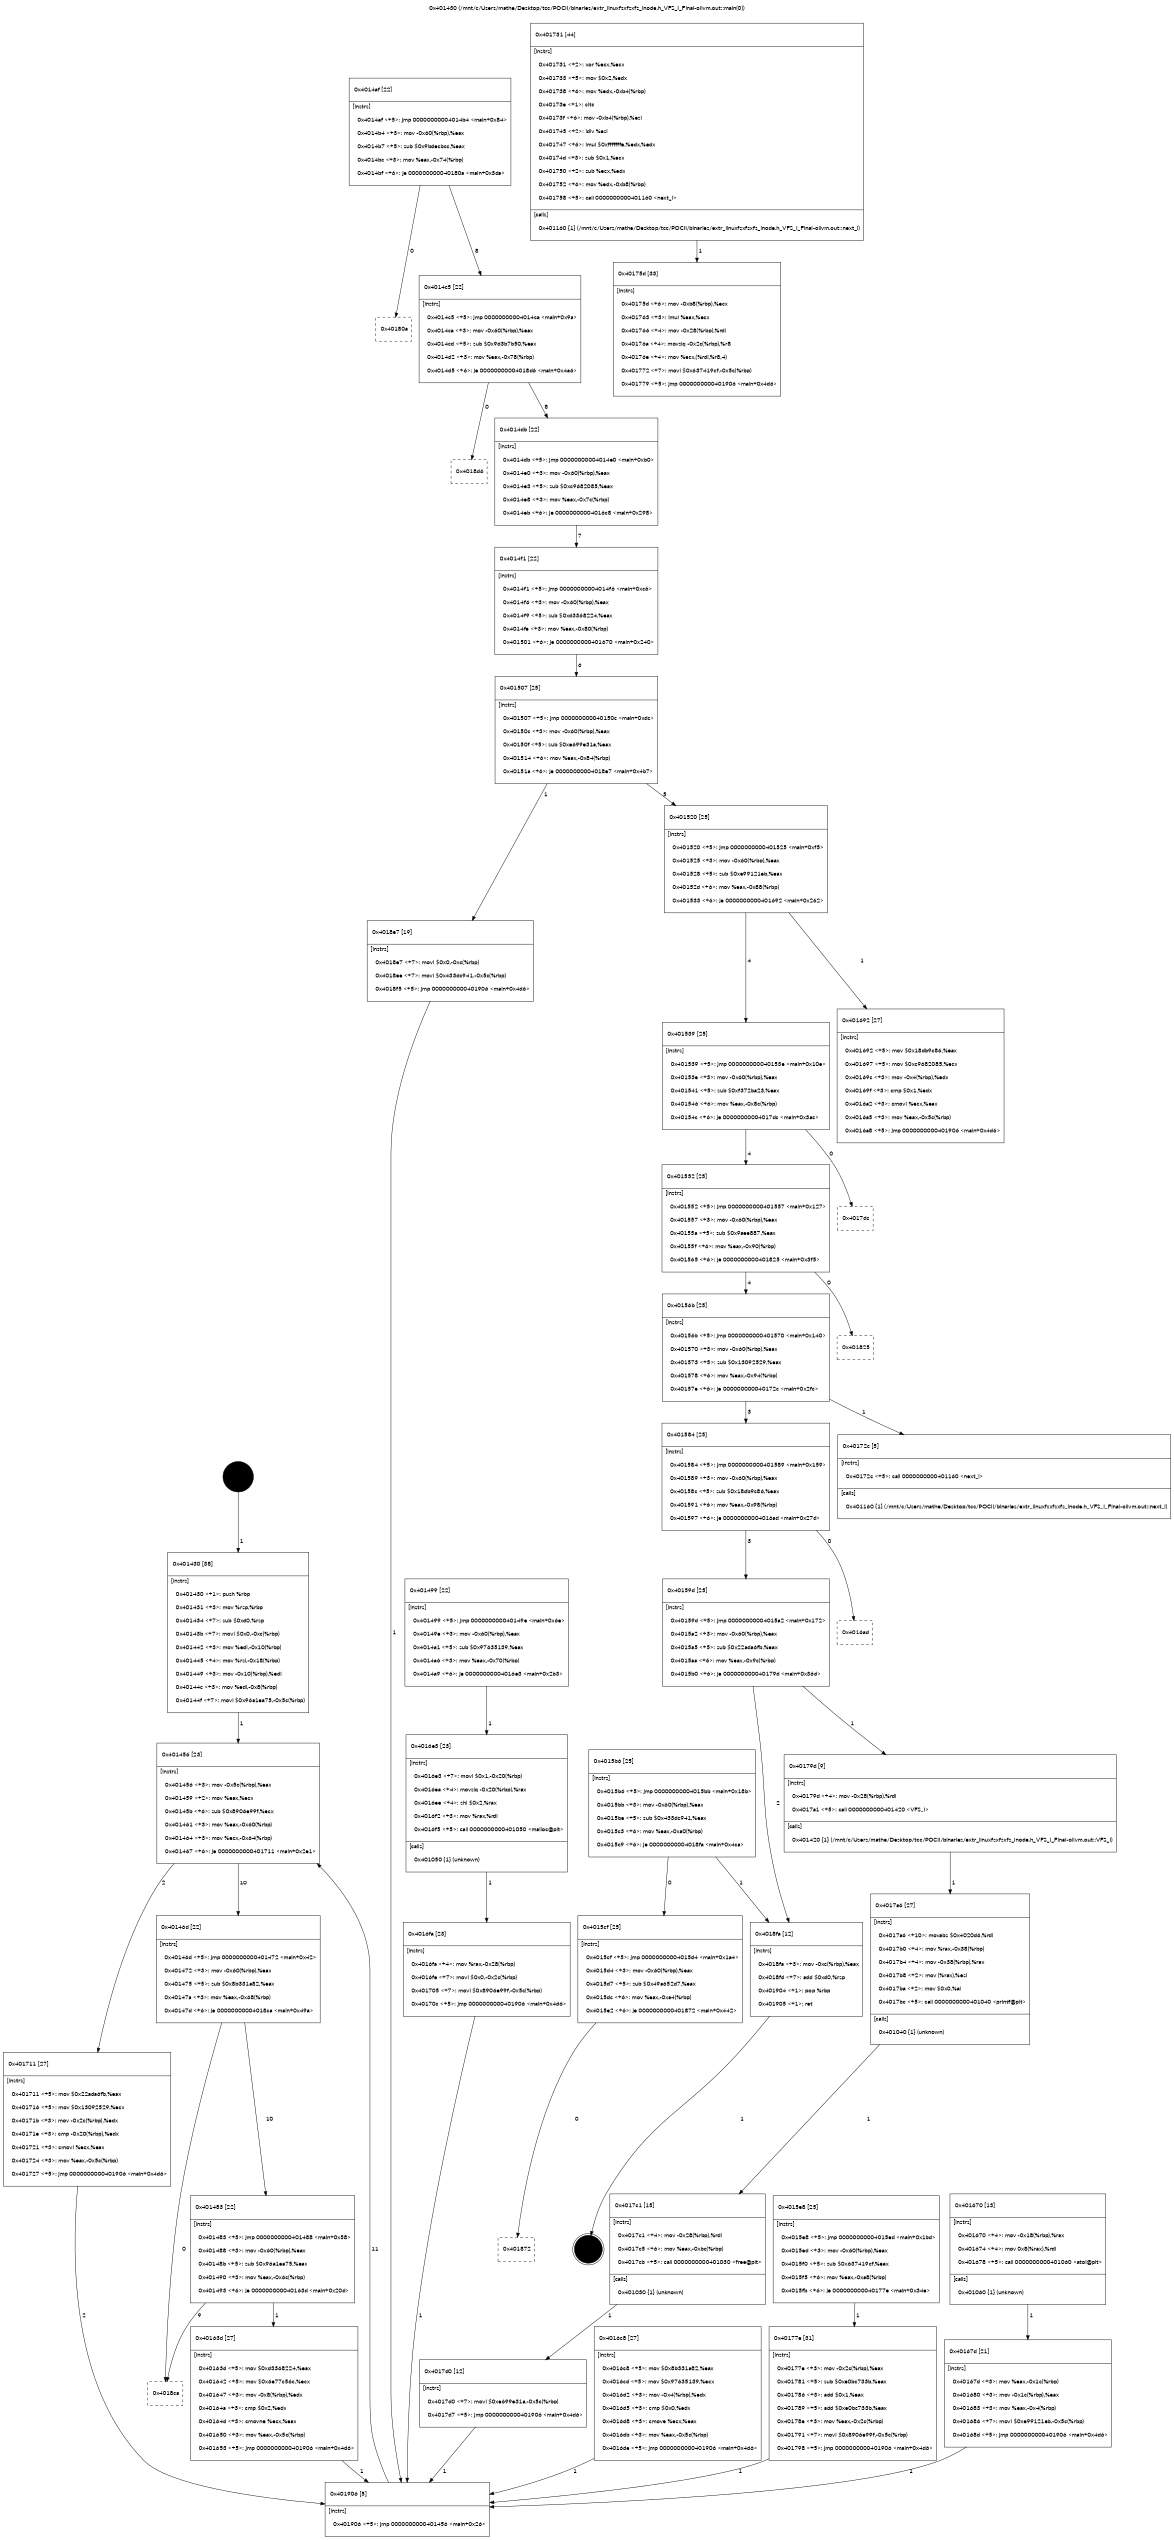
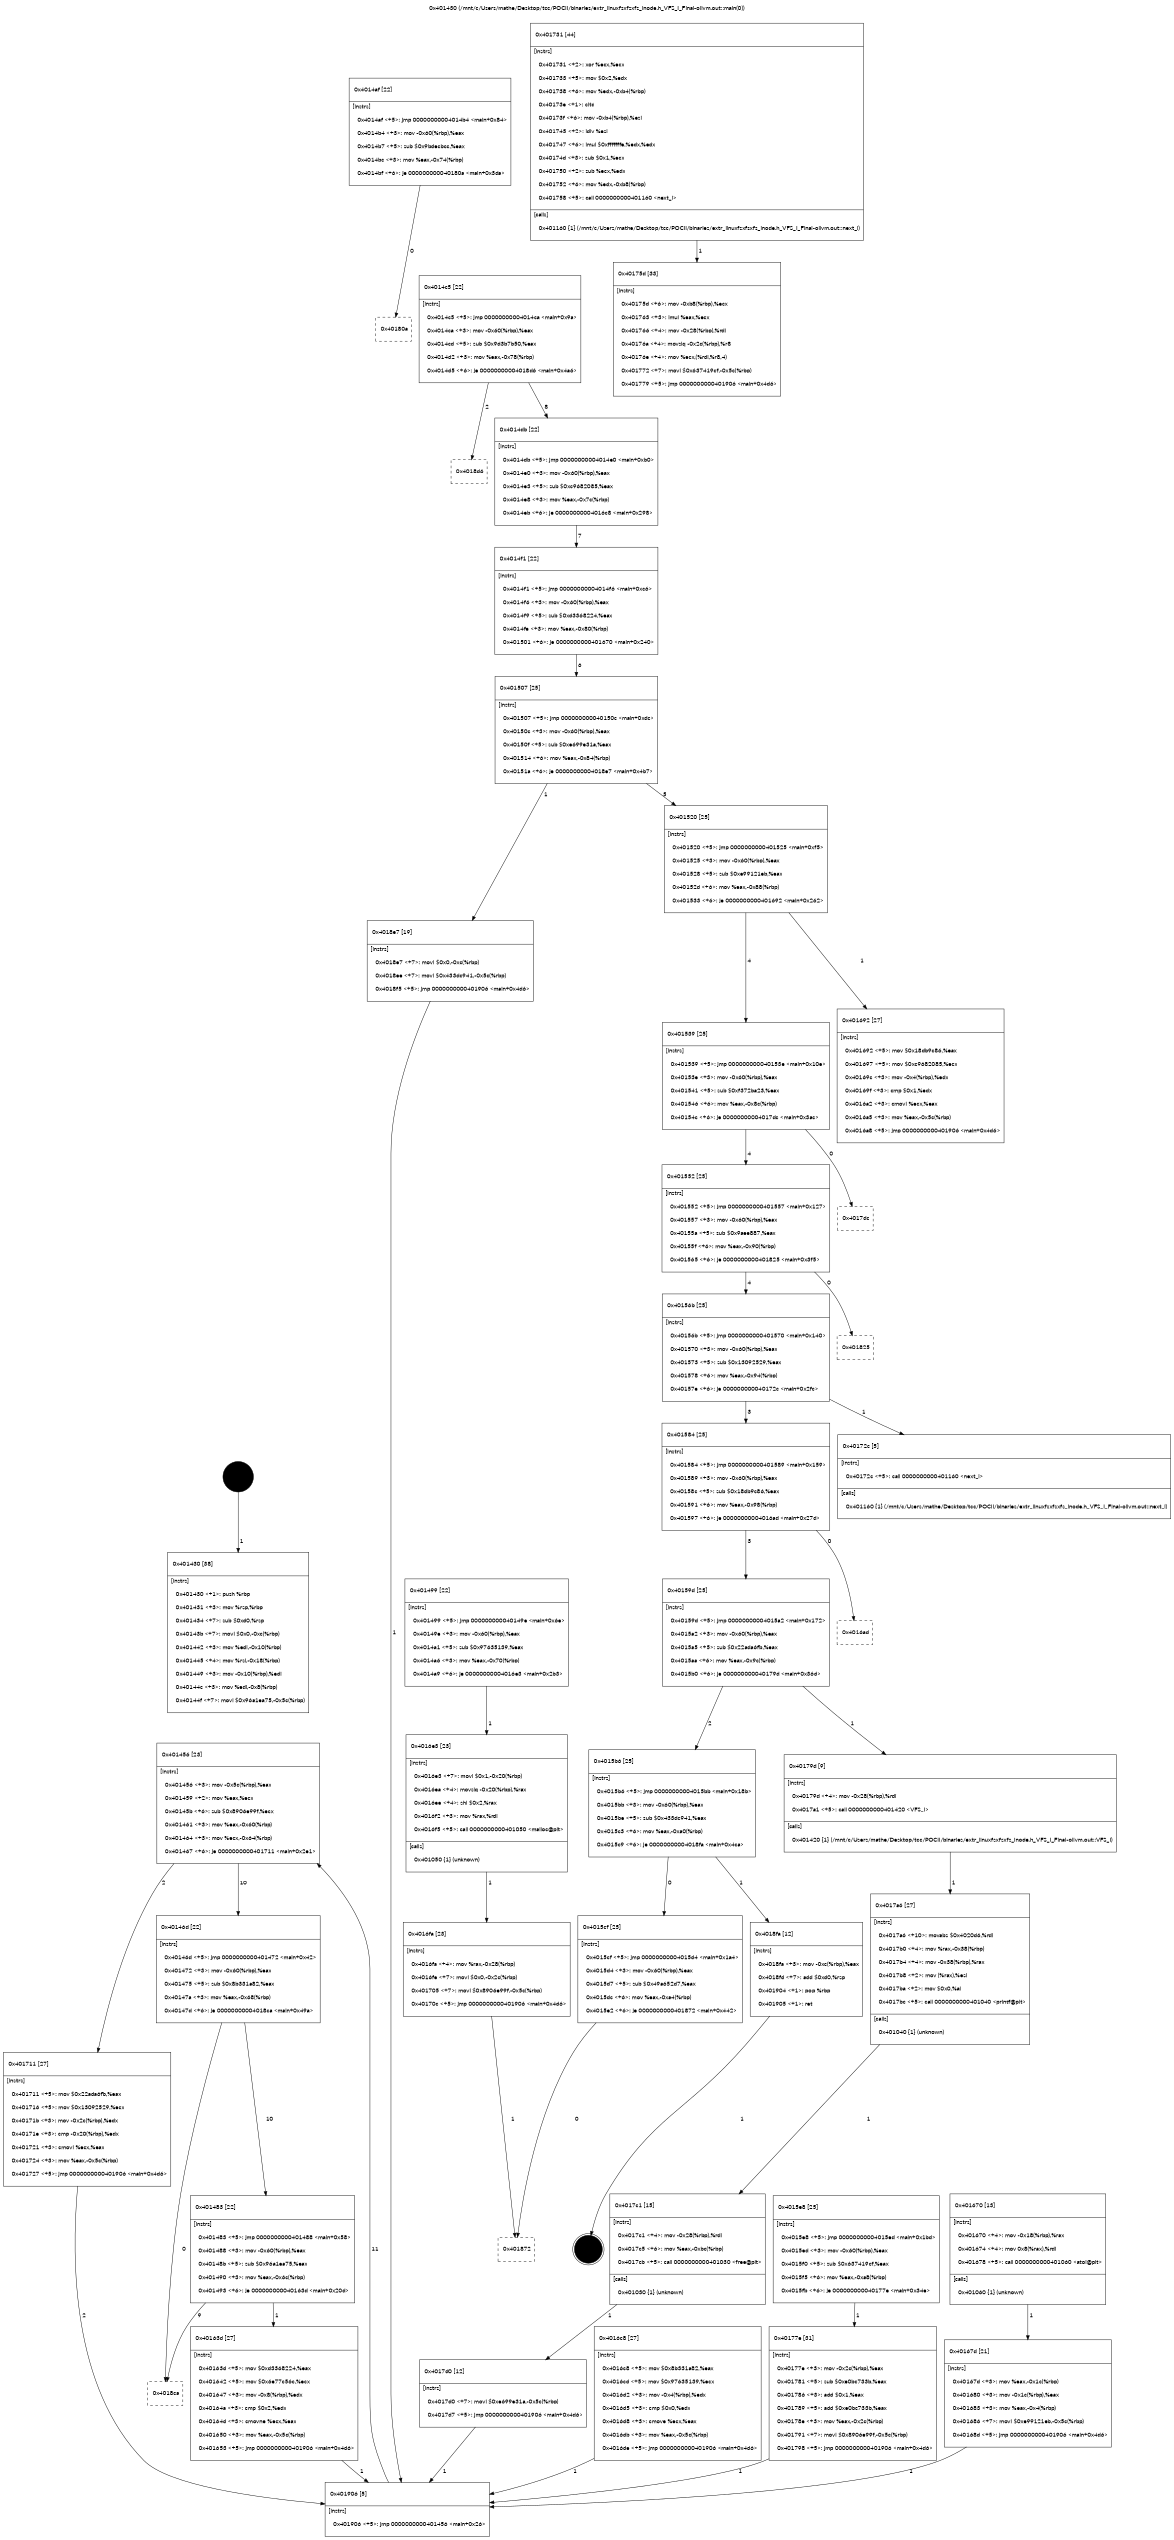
(464, 228) -> none
(486, 407) -> (486, 407)
(238, 1726) -> none
(765, 1803) -> (710, 1716)
(427, 2245) -> (503, 2125)
